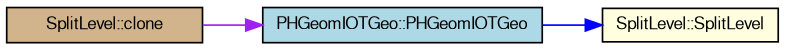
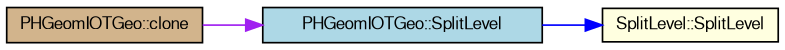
(105, 25) -> (105, 25)
(403, 25) -> (403, 25)
